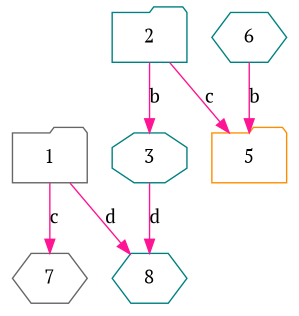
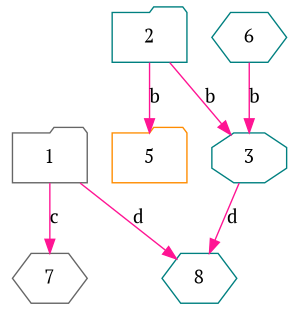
(249, 91) -> (249, 91)
(210, 98) -> (155, 98)
